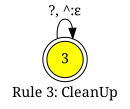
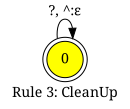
(65, 59) -> (65, 59)
